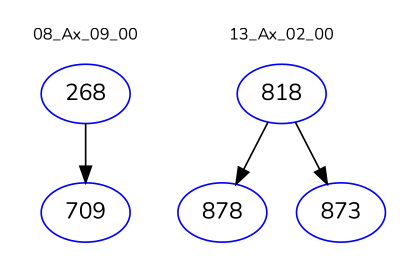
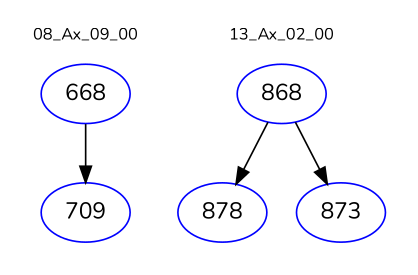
(86, 94) -> (86, 94)
(282, 94) -> (282, 94)
